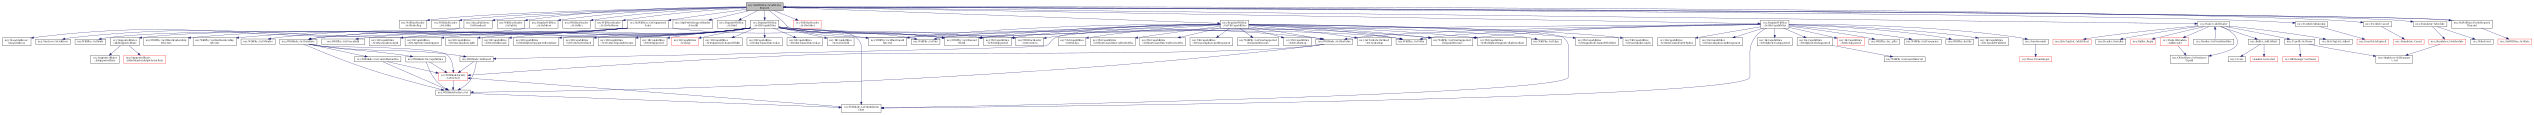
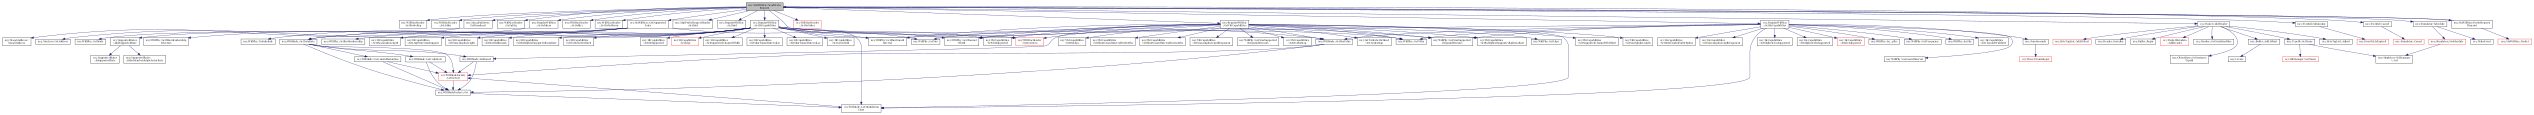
(693, 24) -> (693, 24)
(860, 33) -> none
(2215, 34) -> (2212, 32)
(215, 42) -> none
(258, 42) -> (258, 42)
(343, 42) -> (343, 42)
(617, 42) -> none
(1030, 42) -> (1030, 42)
(2143, 42) -> (2143, 42)
(2515, 42) -> (2515, 42)
(2181, 50) -> none
(1861, 51) -> (2012, 44)
(145, 59) -> (145, 59)
(425, 59) -> (425, 59)
(2264, 59) -> none
